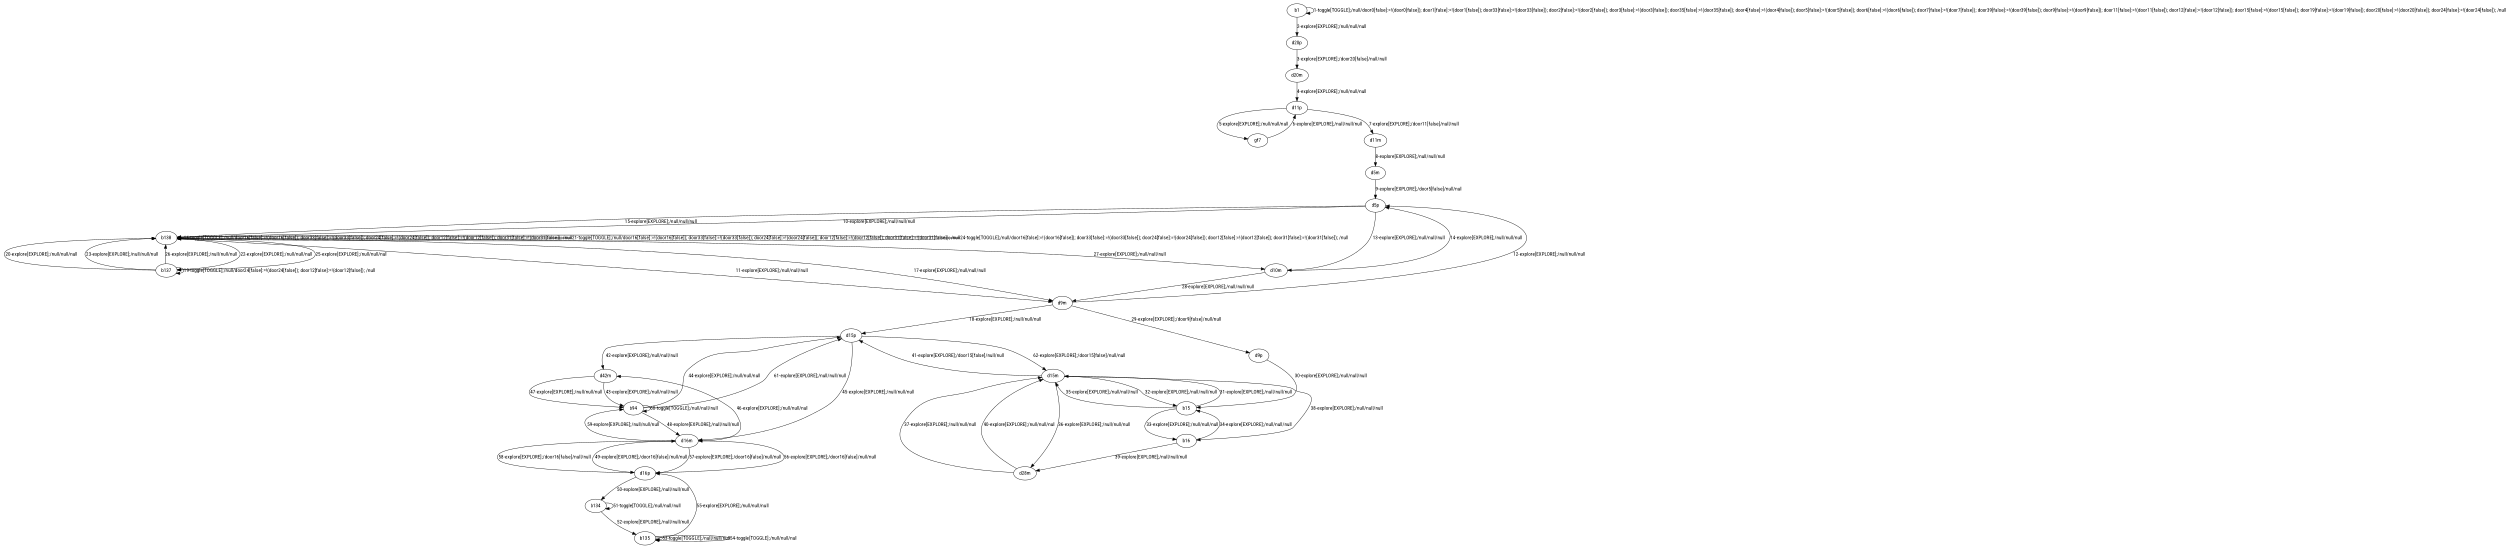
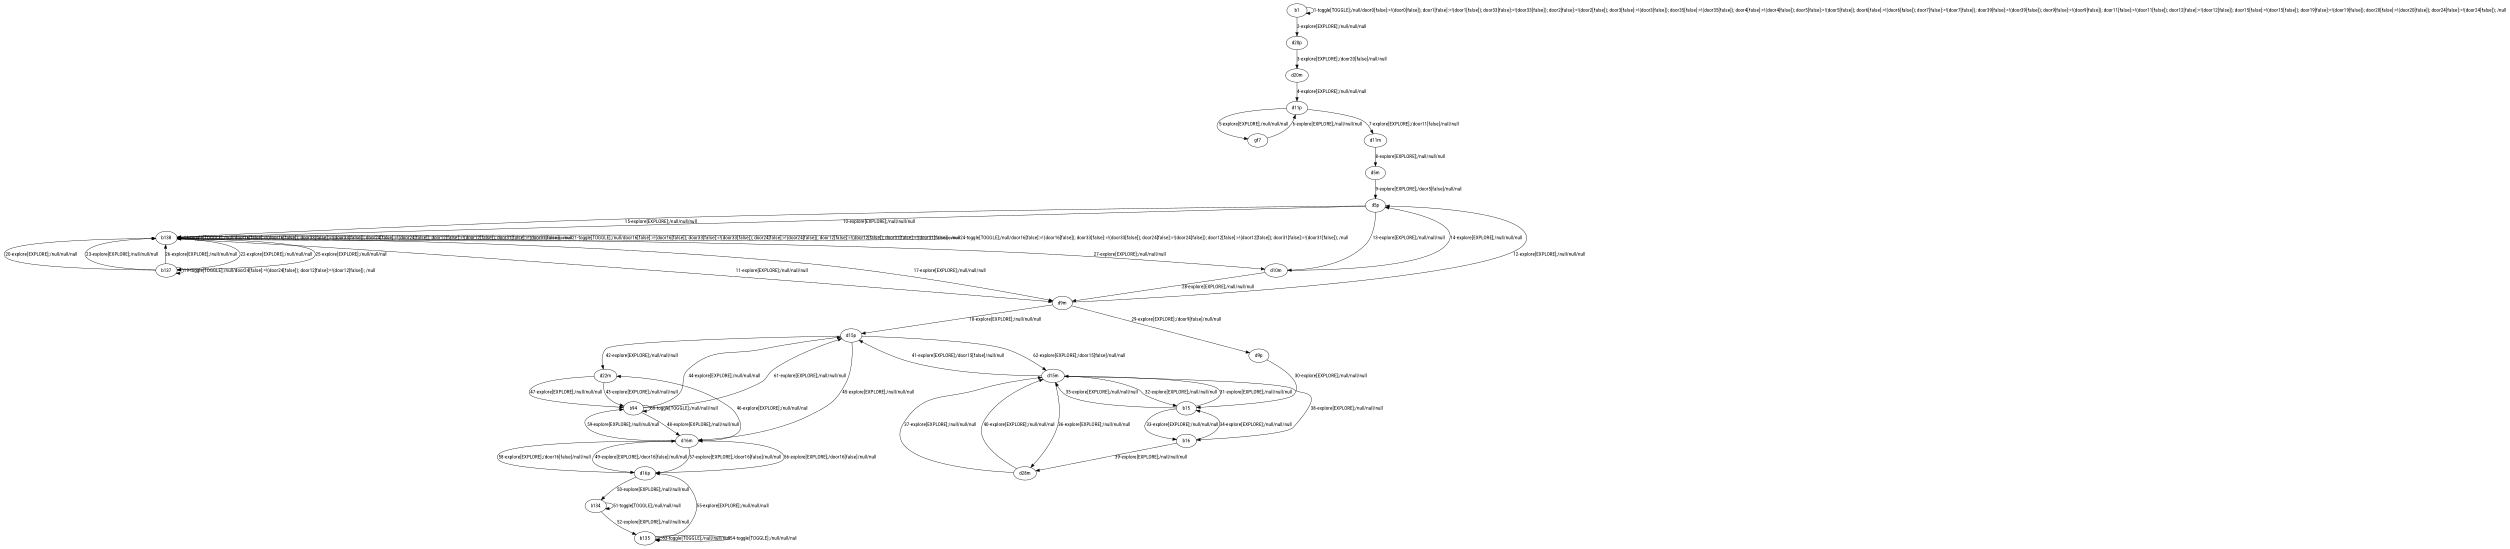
(605, 376) -> (605, 376)
